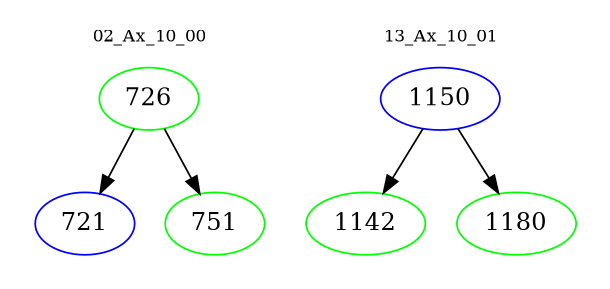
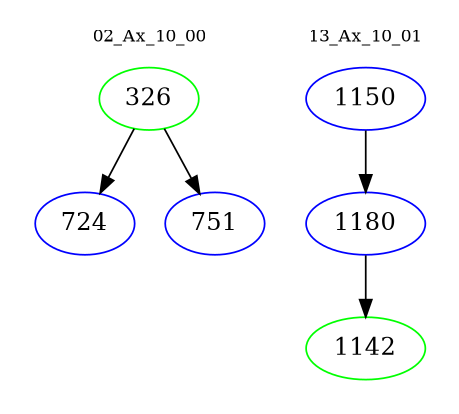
(149, 99) -> (149, 99)
(408, 153) -> (366, 277)
(85, 224) -> (85, 224)
(215, 224) -> (215, 224)
(517, 224) -> (366, 224)
